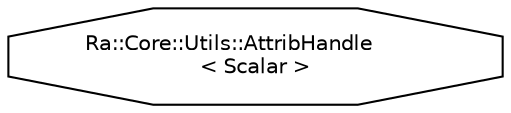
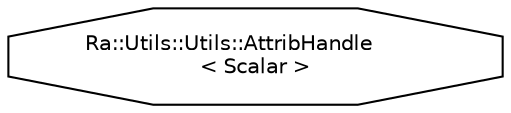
(256, 57) -> (256, 57)
